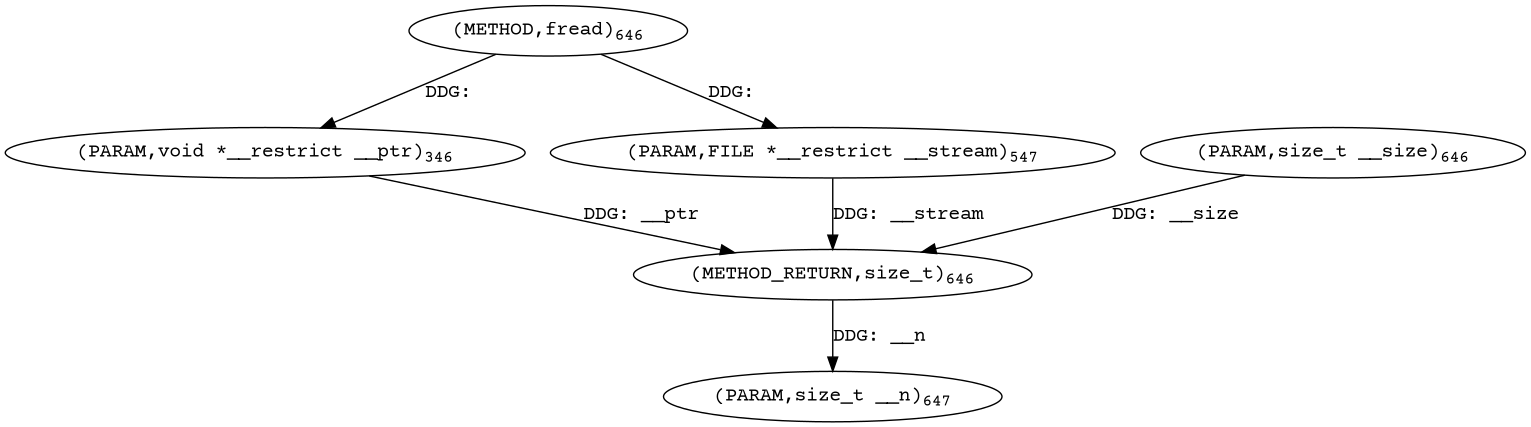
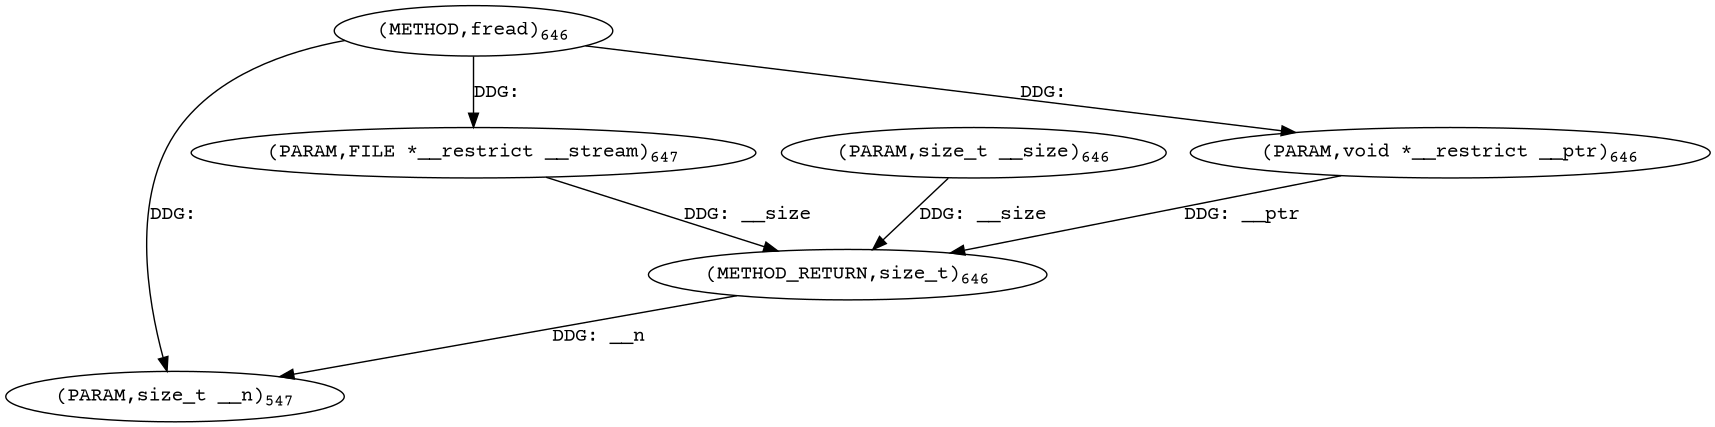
none -> (168, 148)
(439, 151) -> (1624, 151)
(1024, 151) -> (665, 151)
(908, 214) -> (747, 214)
(937, 394) -> (279, 394)
